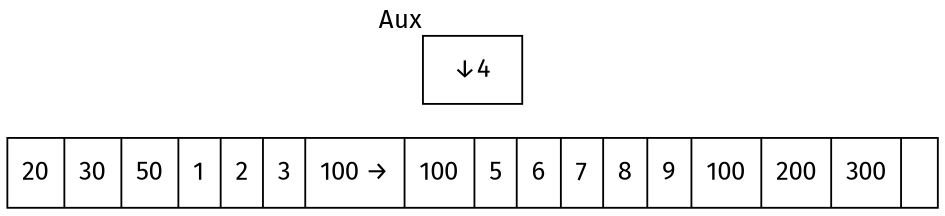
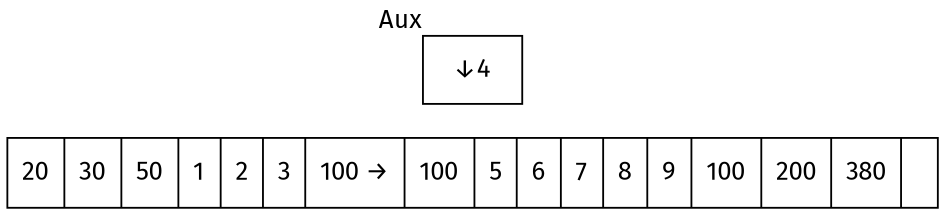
(866, 172) -> (866, 172)
